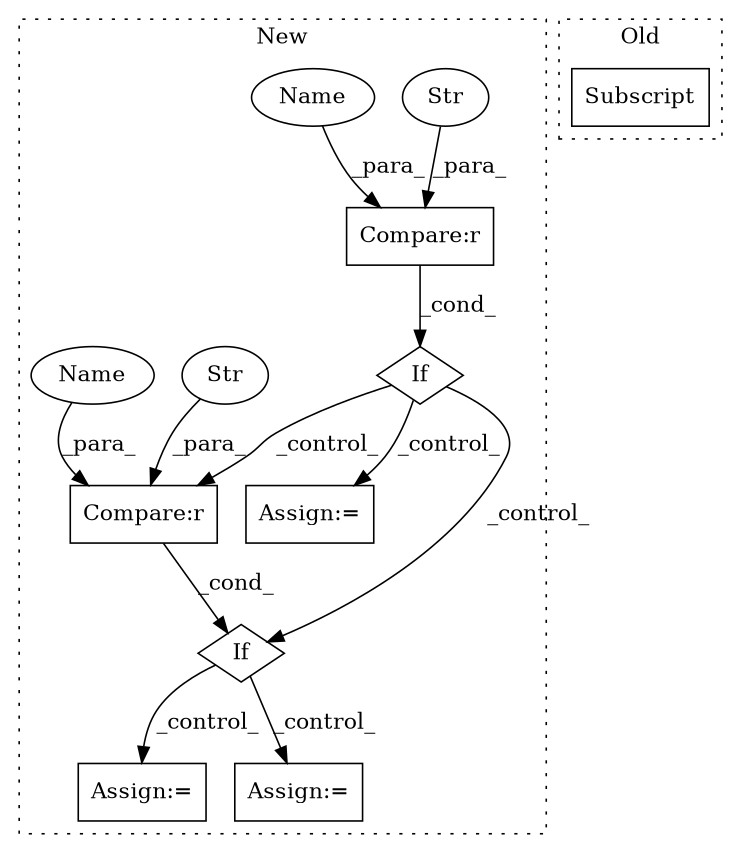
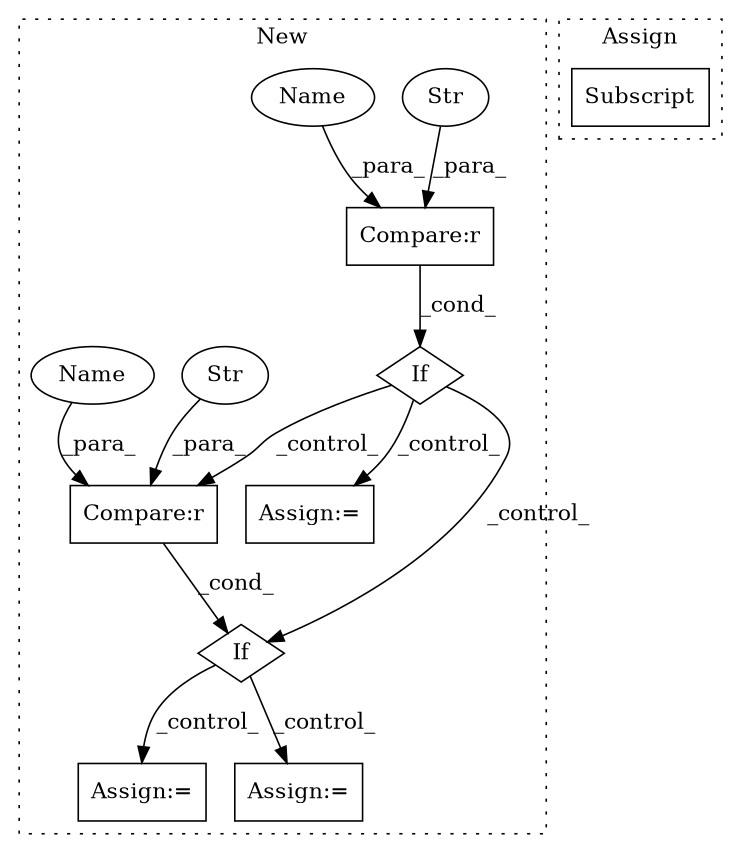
(640, 38) -> (640, 38)
